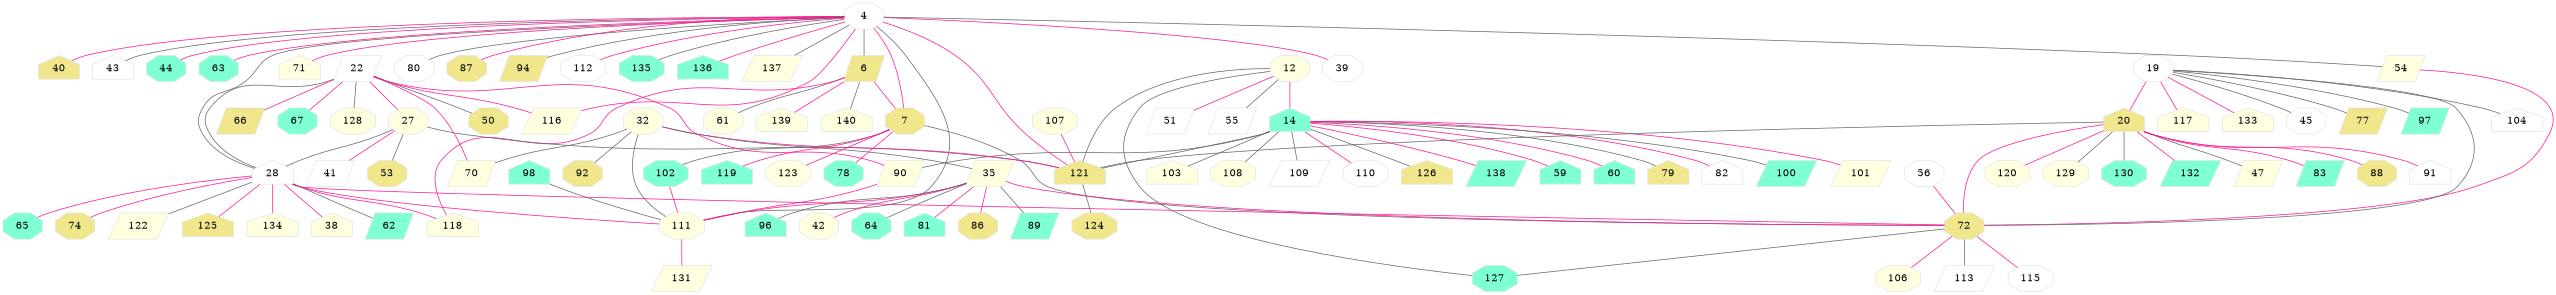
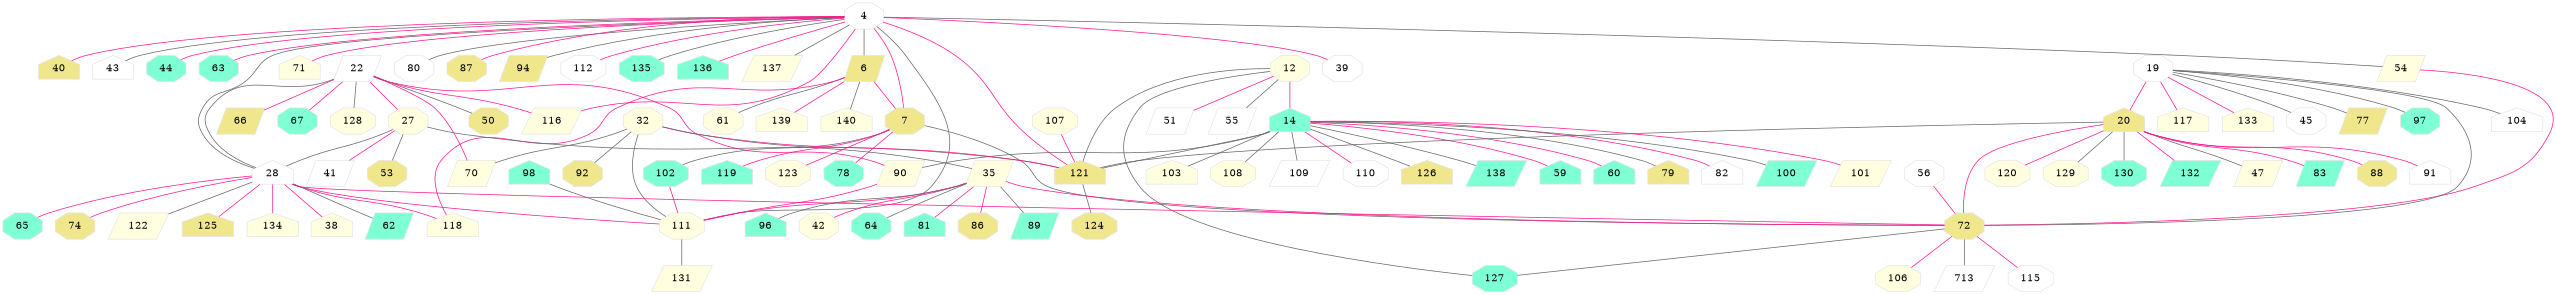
(2425, 121) -> (2420, 121)
(1410, 148) -> (1410, 148)
(682, 252) -> (682, 252)
(1964, 279) -> (1964, 279)
